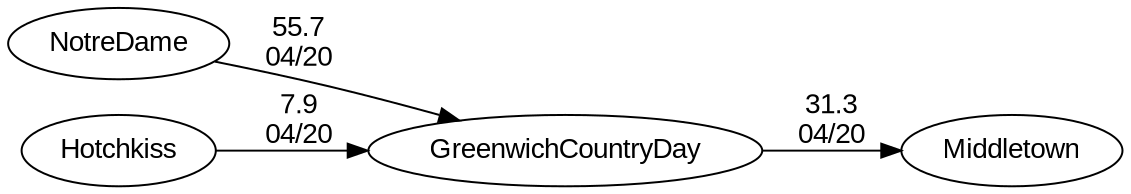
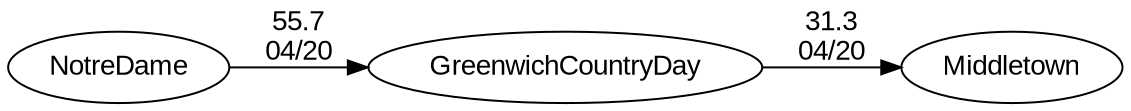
(119, 151) -> none
